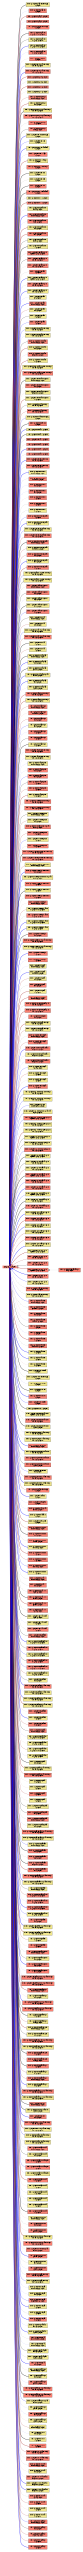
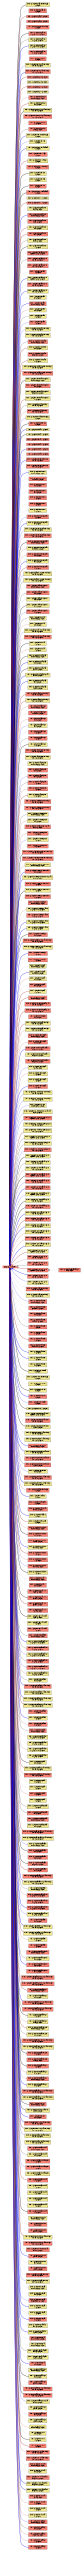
(12, 1423) -> (12, 1423)
